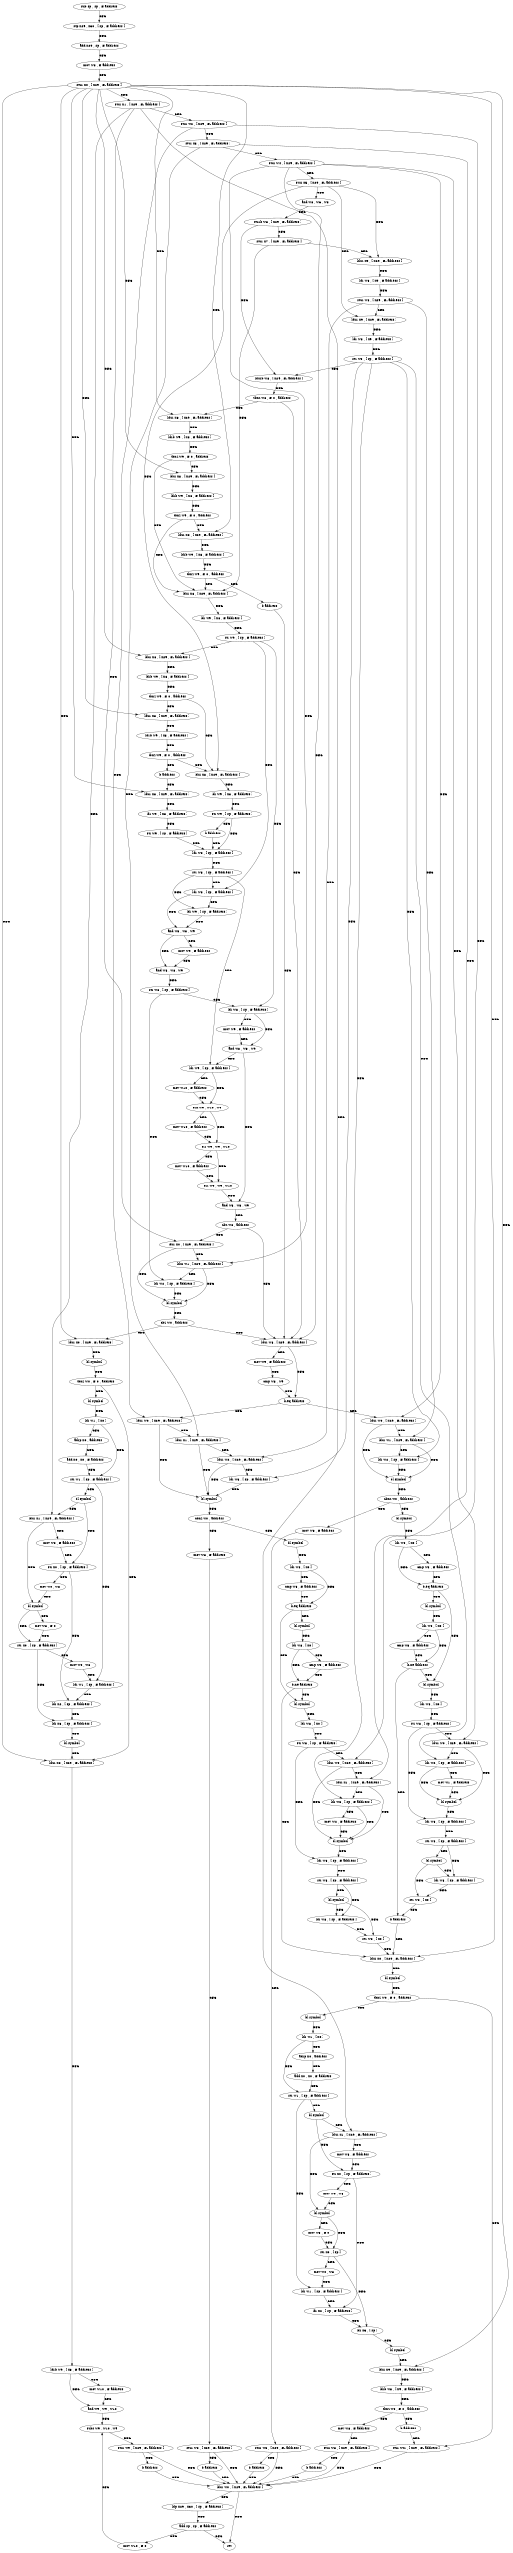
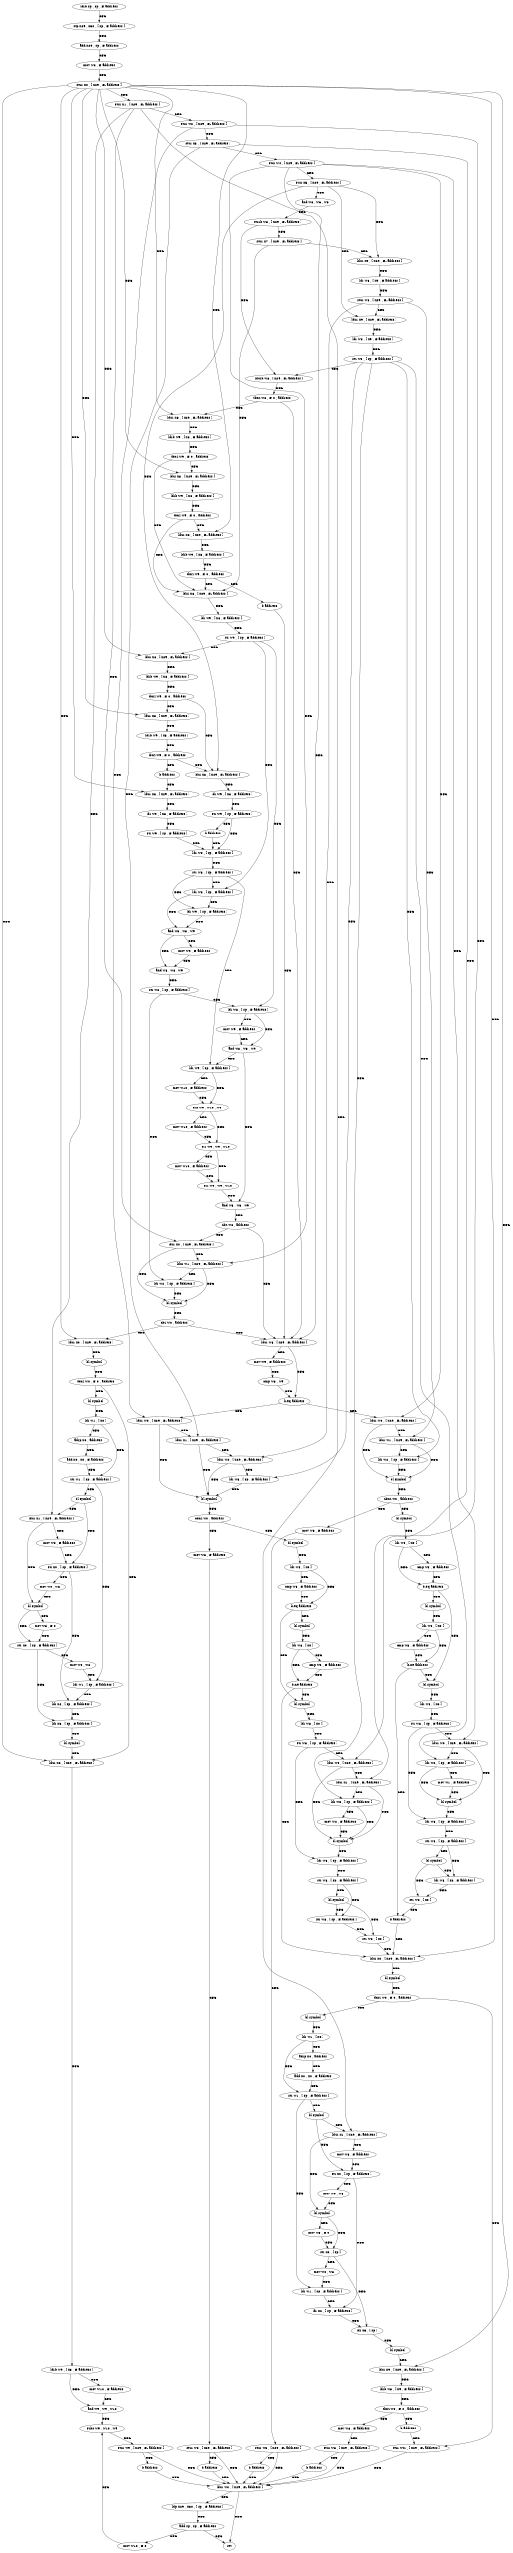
(99, 7) -> (99, 7)
